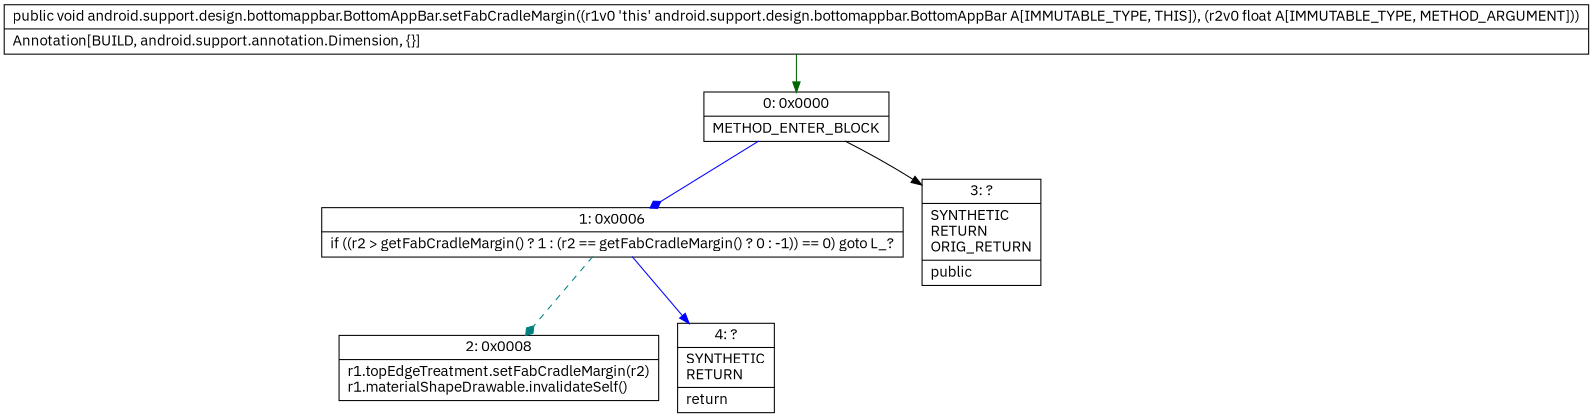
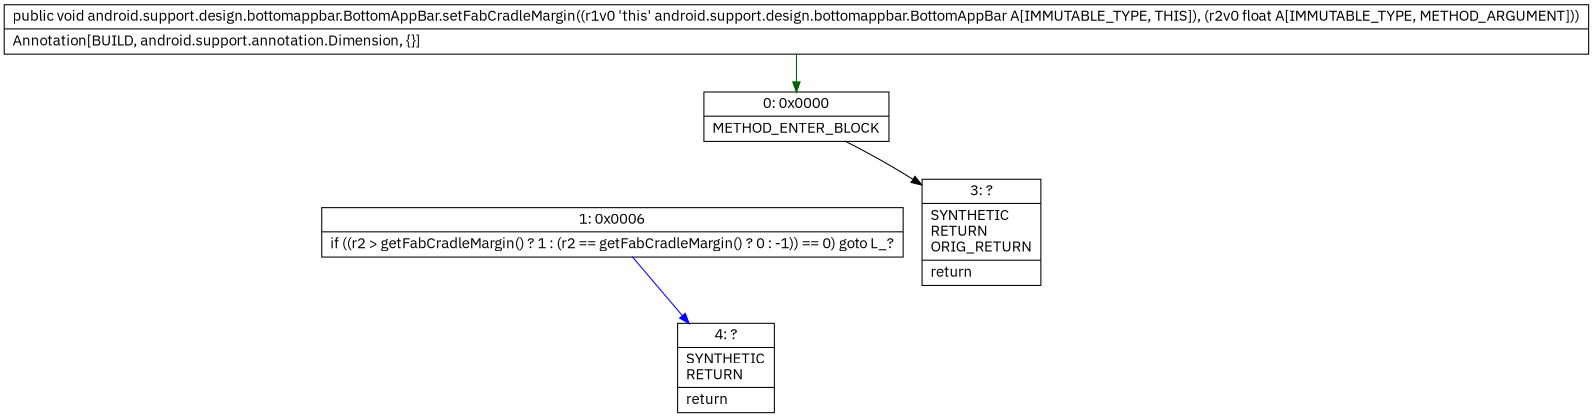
(710, 171) -> none
(952, 272) -> (952, 272)
(499, 368) -> none
